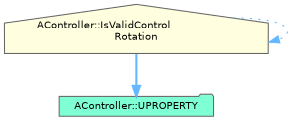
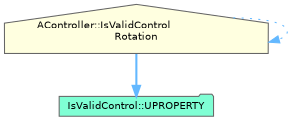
(136, 106) -> (136, 106)
